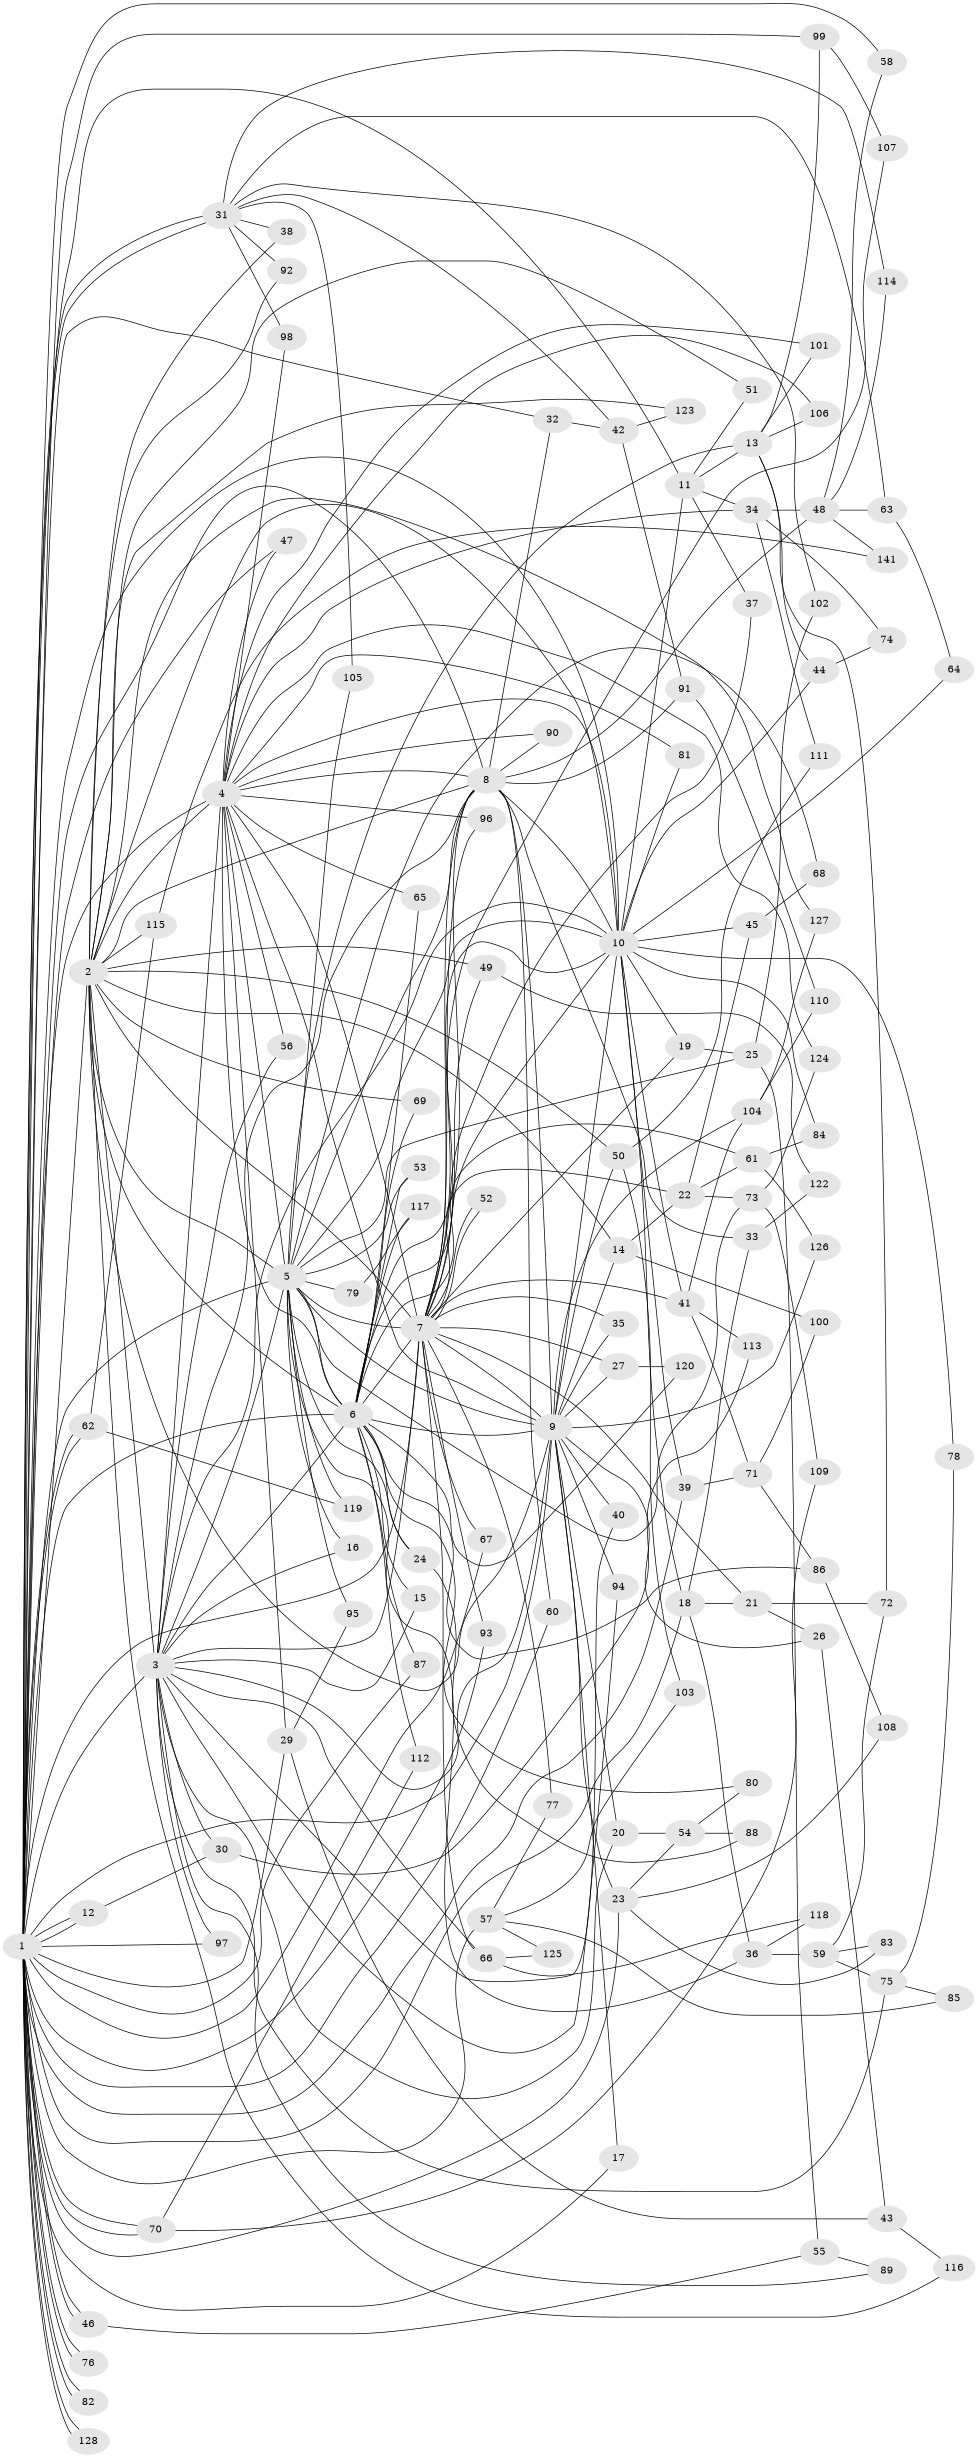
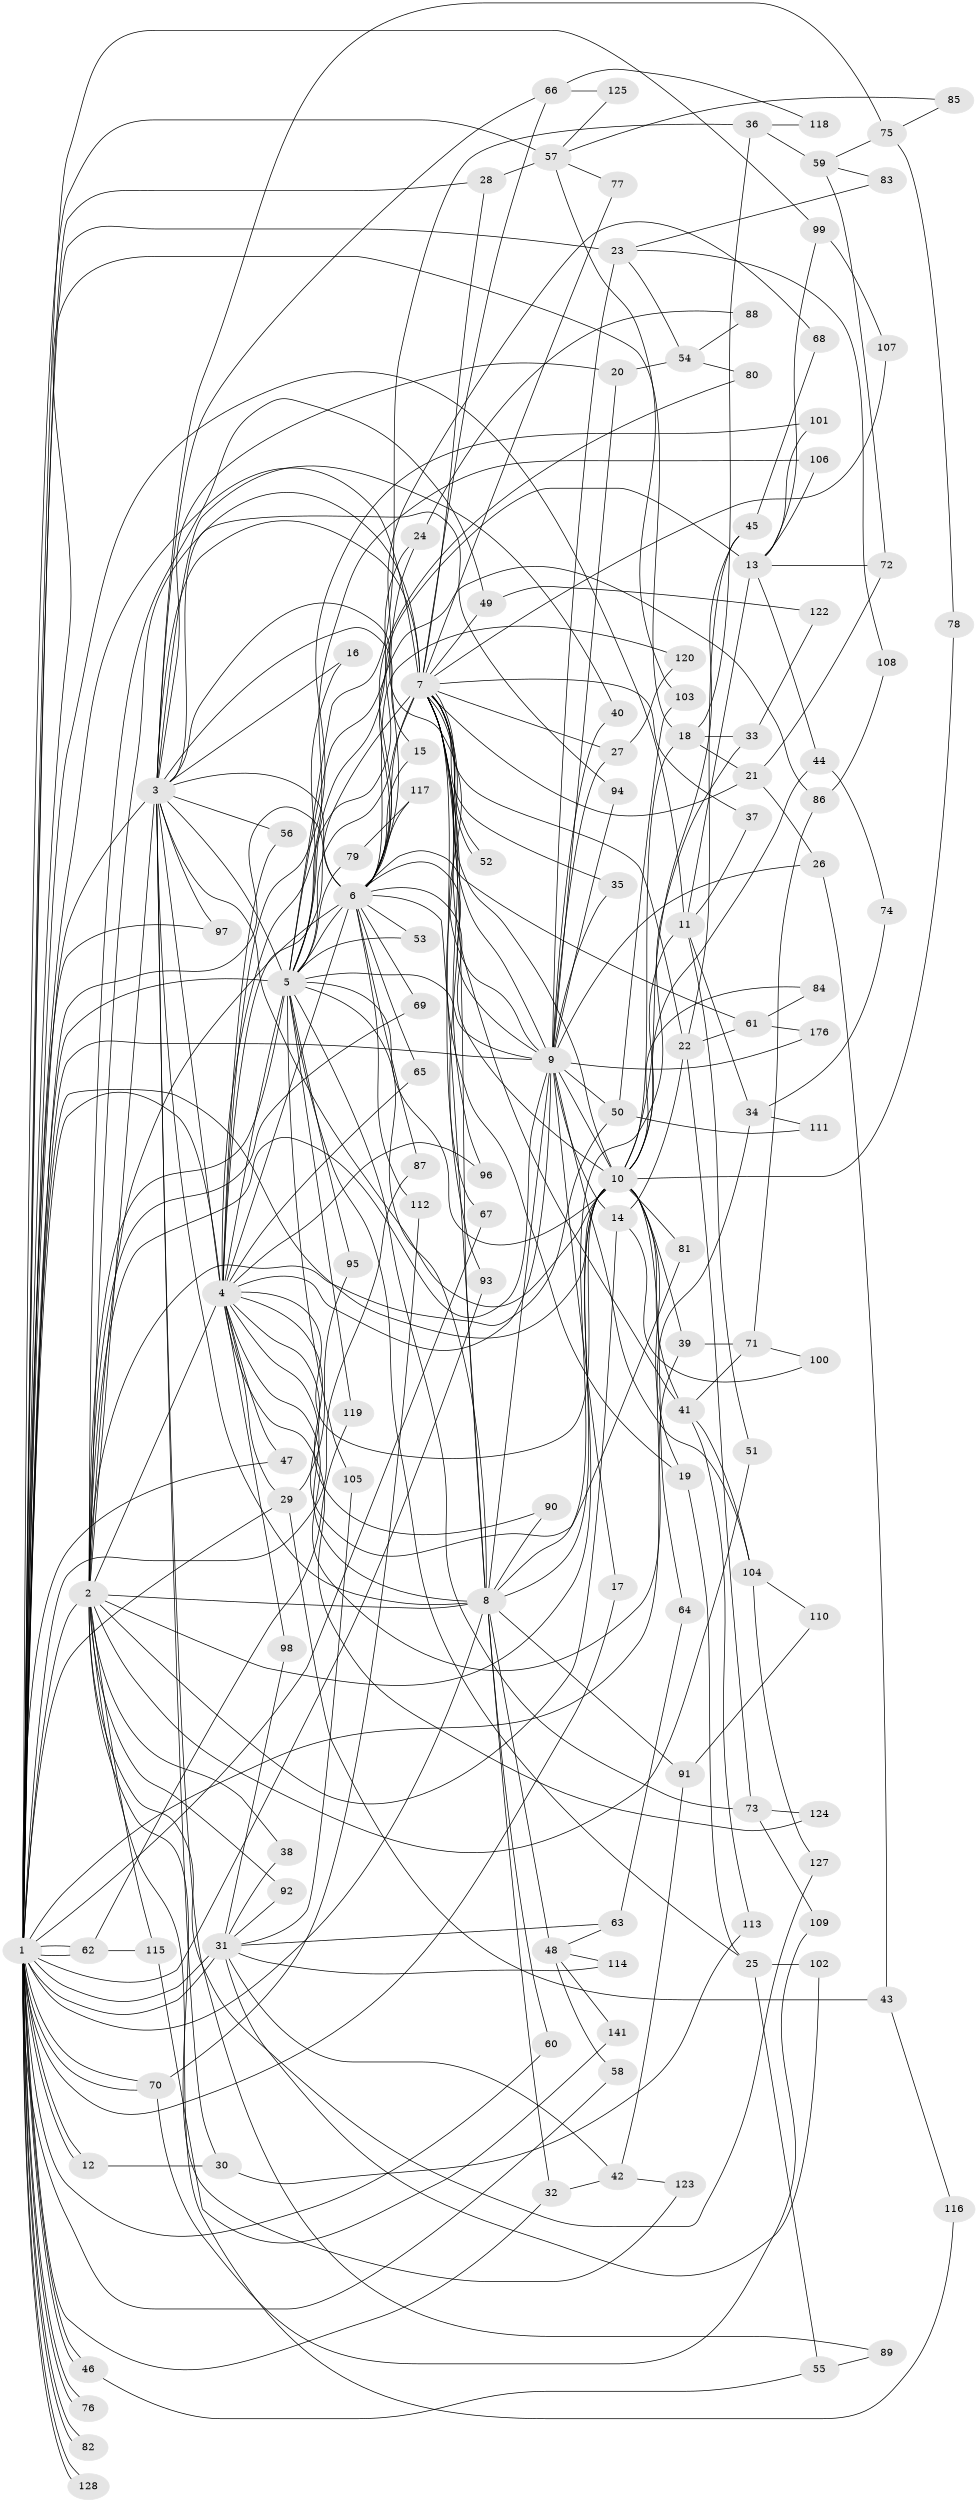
none -> (487, 181)
(786, 510) -> none
(820, 1247) -> (820, 1033)
